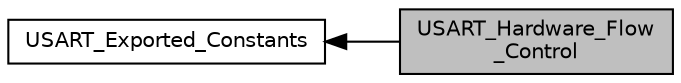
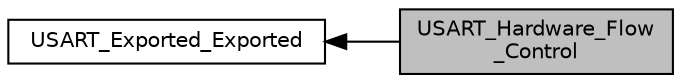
(167, 42) -> (167, 42)
